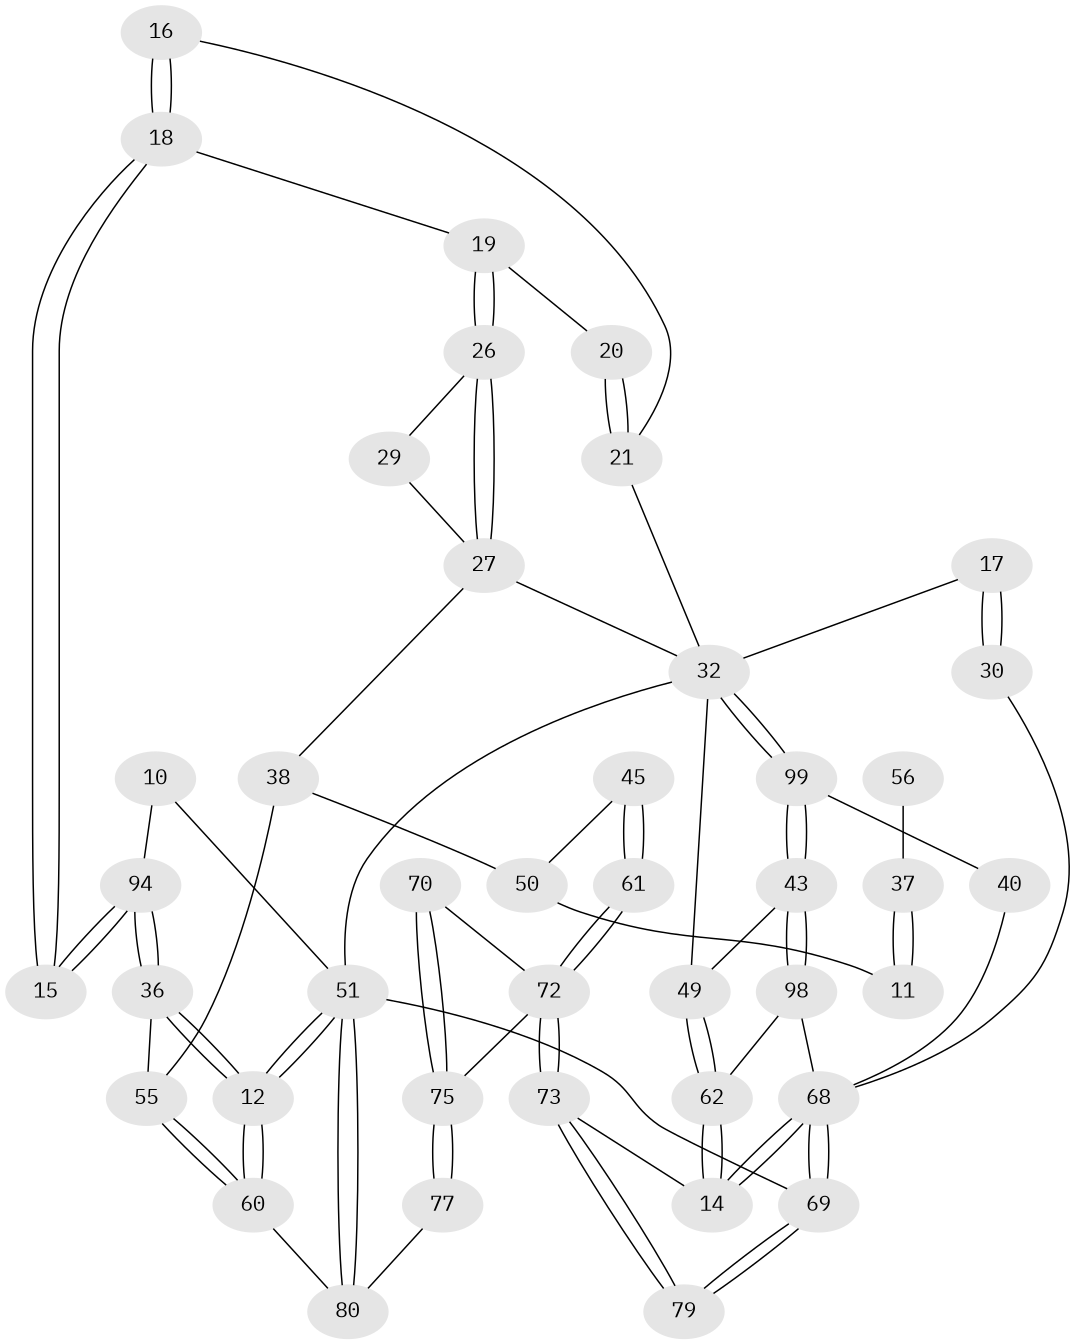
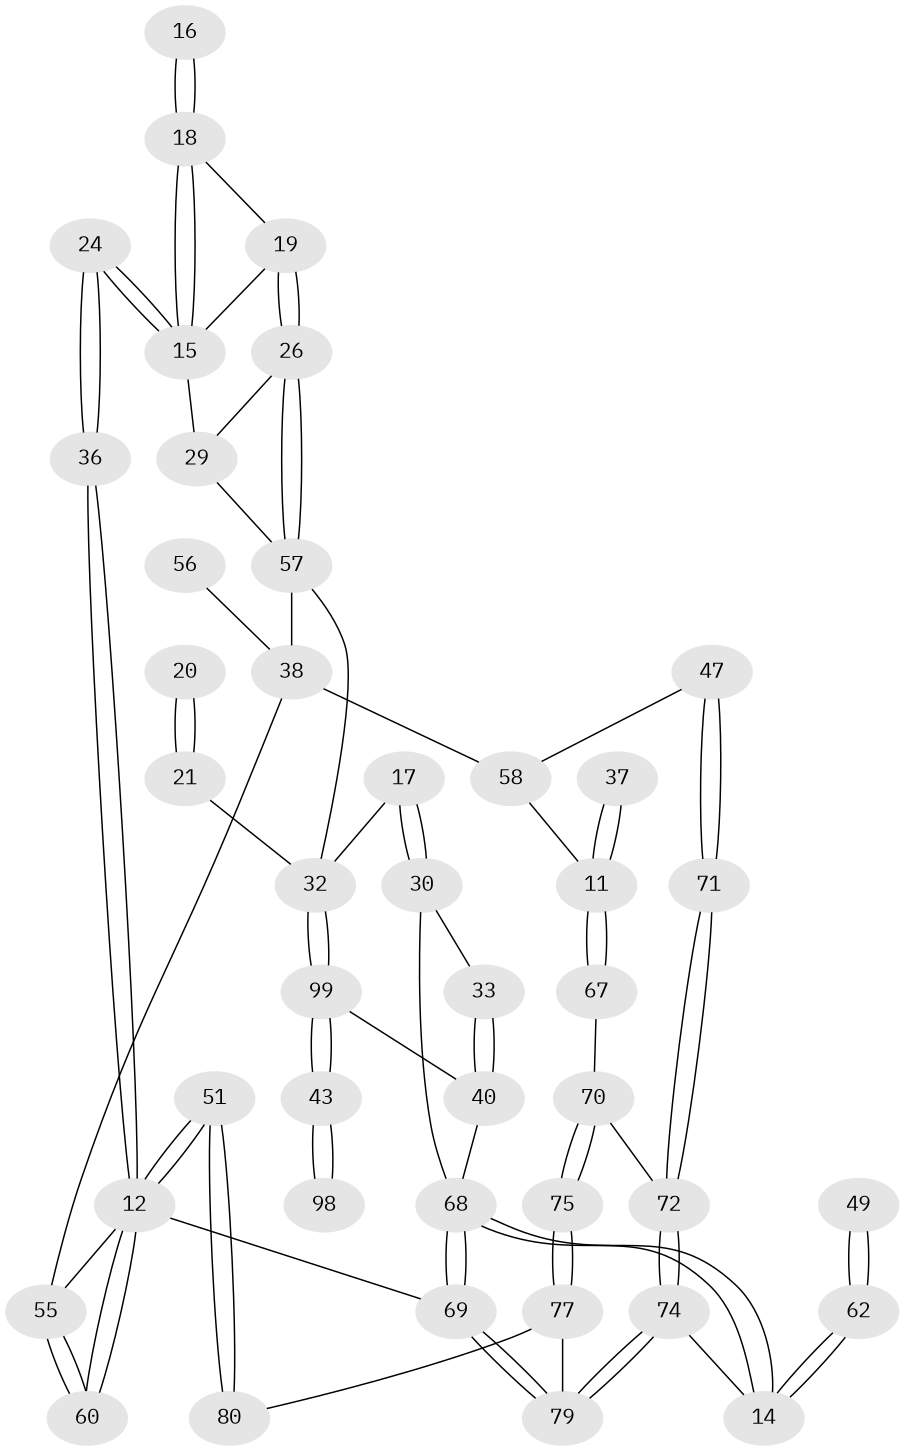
(515, 165) -> none
(548, 299) -> (235, 299)
none -> (191, 406)
(484, 566) -> (292, 566)
(457, 774) -> none
(155, 779) -> none
(634, 779) -> (712, 672)
(903, 822) -> (238, 619)
(700, 832) -> none
(141, 885) -> (90, 246)
(527, 885) -> (511, 779)
(634, 885) -> (709, 885)
(750, 932) -> none
none -> (484, 992)
none -> (597, 992)
(150, 1045) -> (90, 1258)
(496, 1045) -> none
(754, 1045) -> none
(808, 1045) -> none
(599, 1070) -> (296, 1259)
(549, 1099) -> (669, 1312)
(301, 1258) -> none
none -> (563, 1365)
